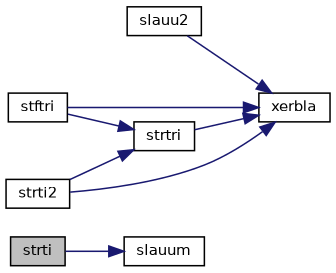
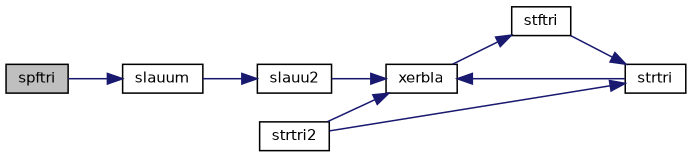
none -> (222, 79)
(155, 107) -> (475, 53)
(38, 194) -> (294, 136)
(38, 251) -> (37, 79)
